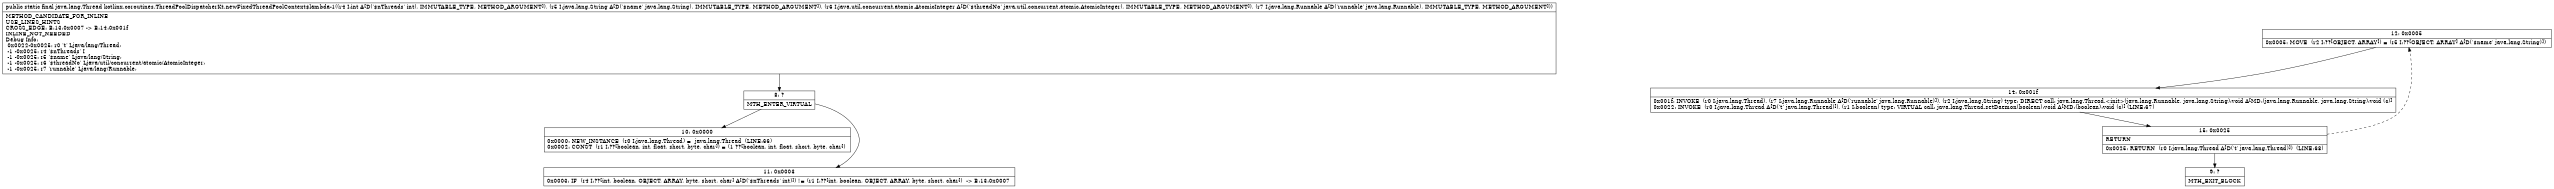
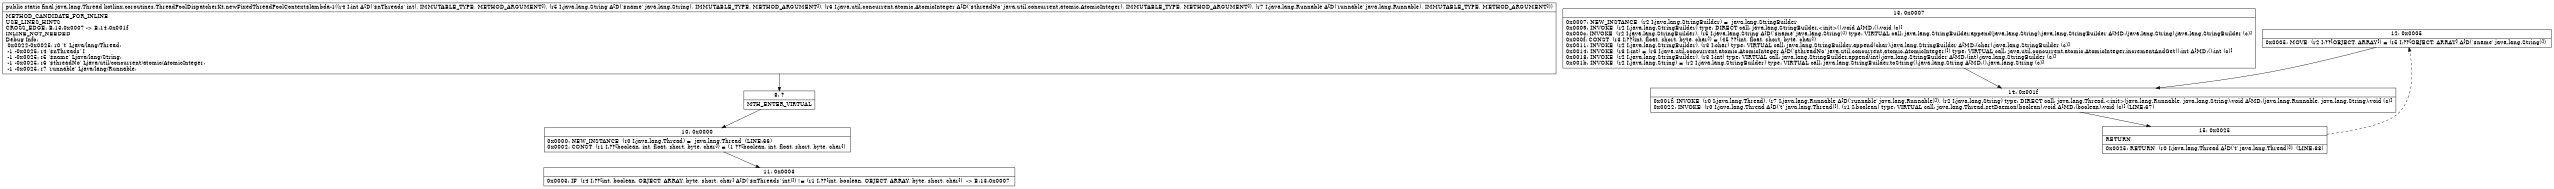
none -> (1909, 38)
(855, 128) -> (740, 159)
(2215, 177) -> none
